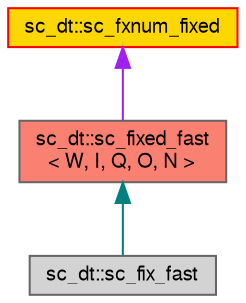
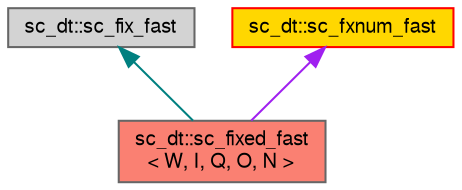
(123, 28) -> (343, 28)
(123, 229) -> (163, 91)
